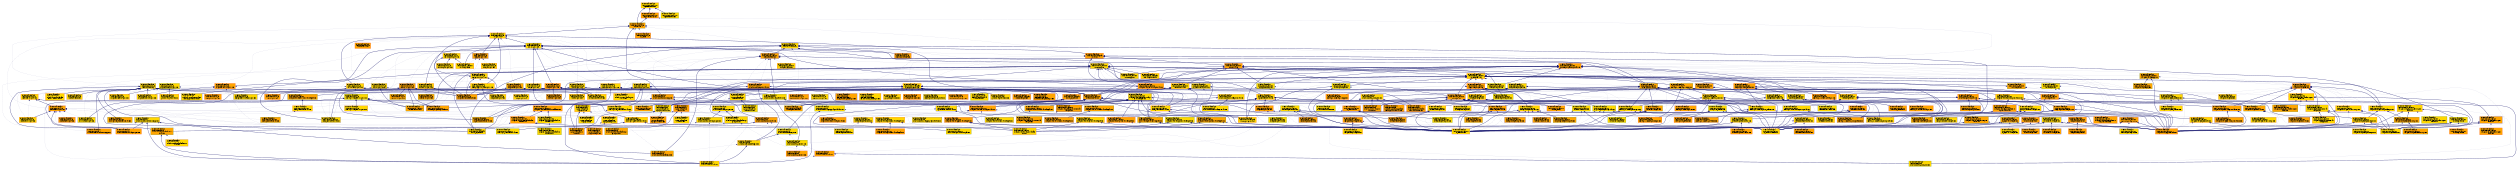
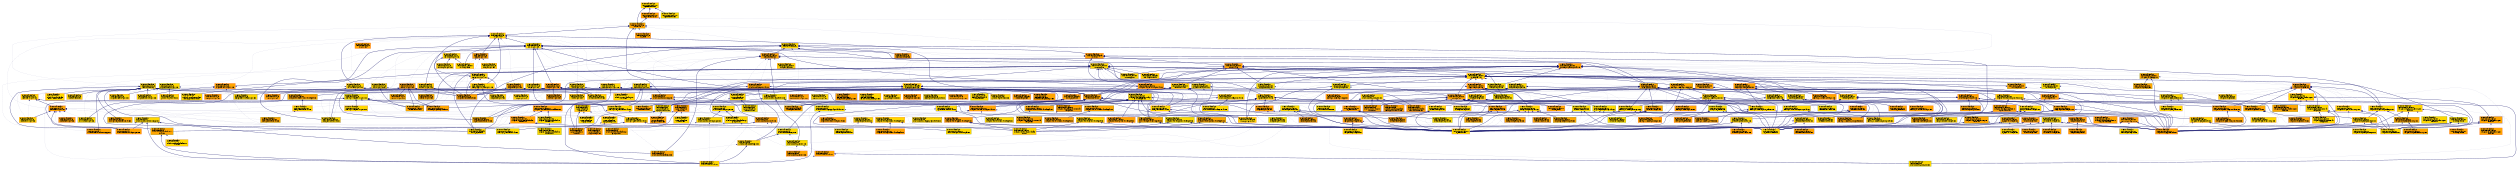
(363, 46) -> (363, 46)
